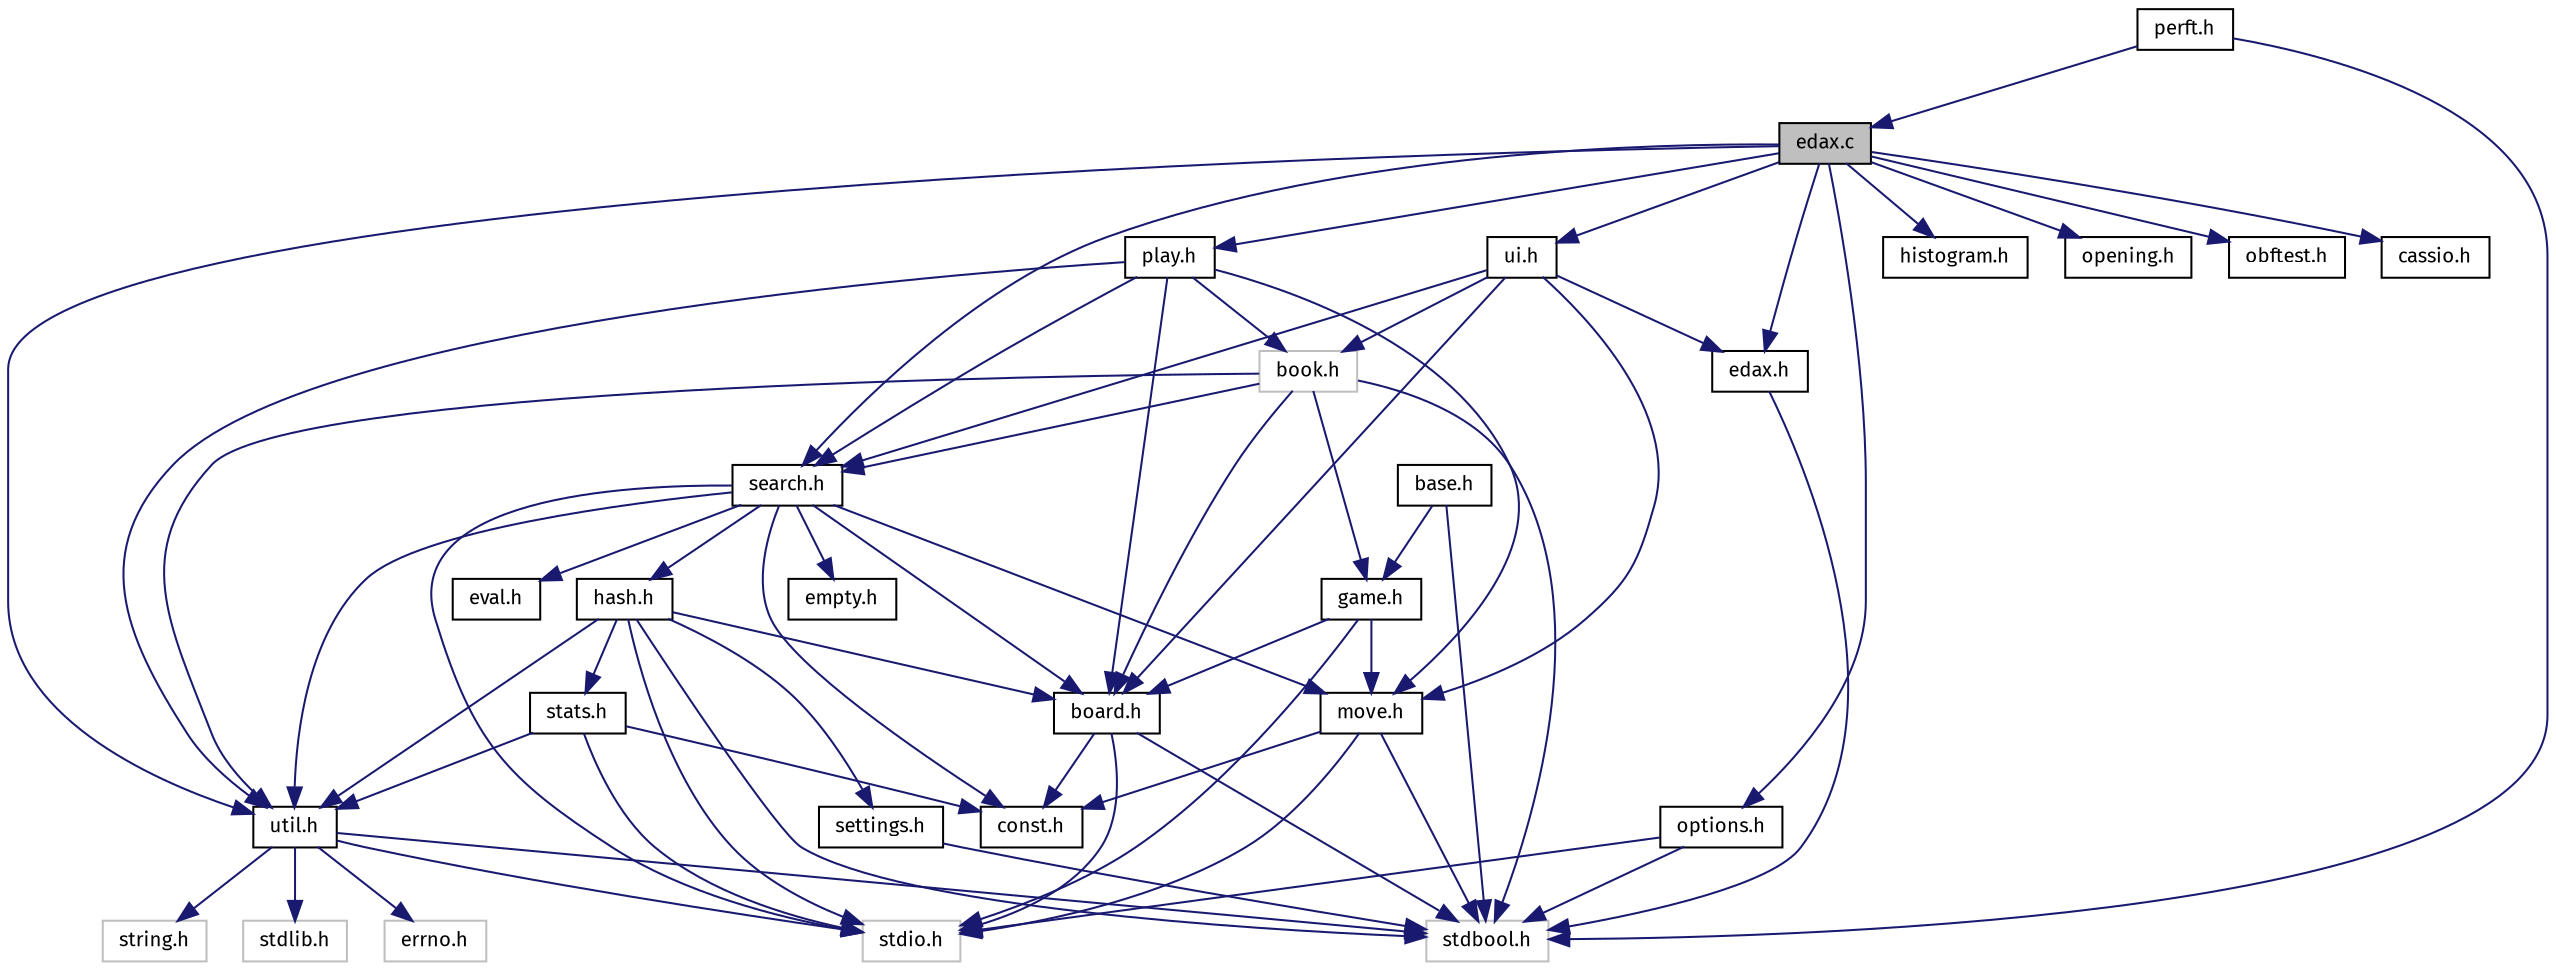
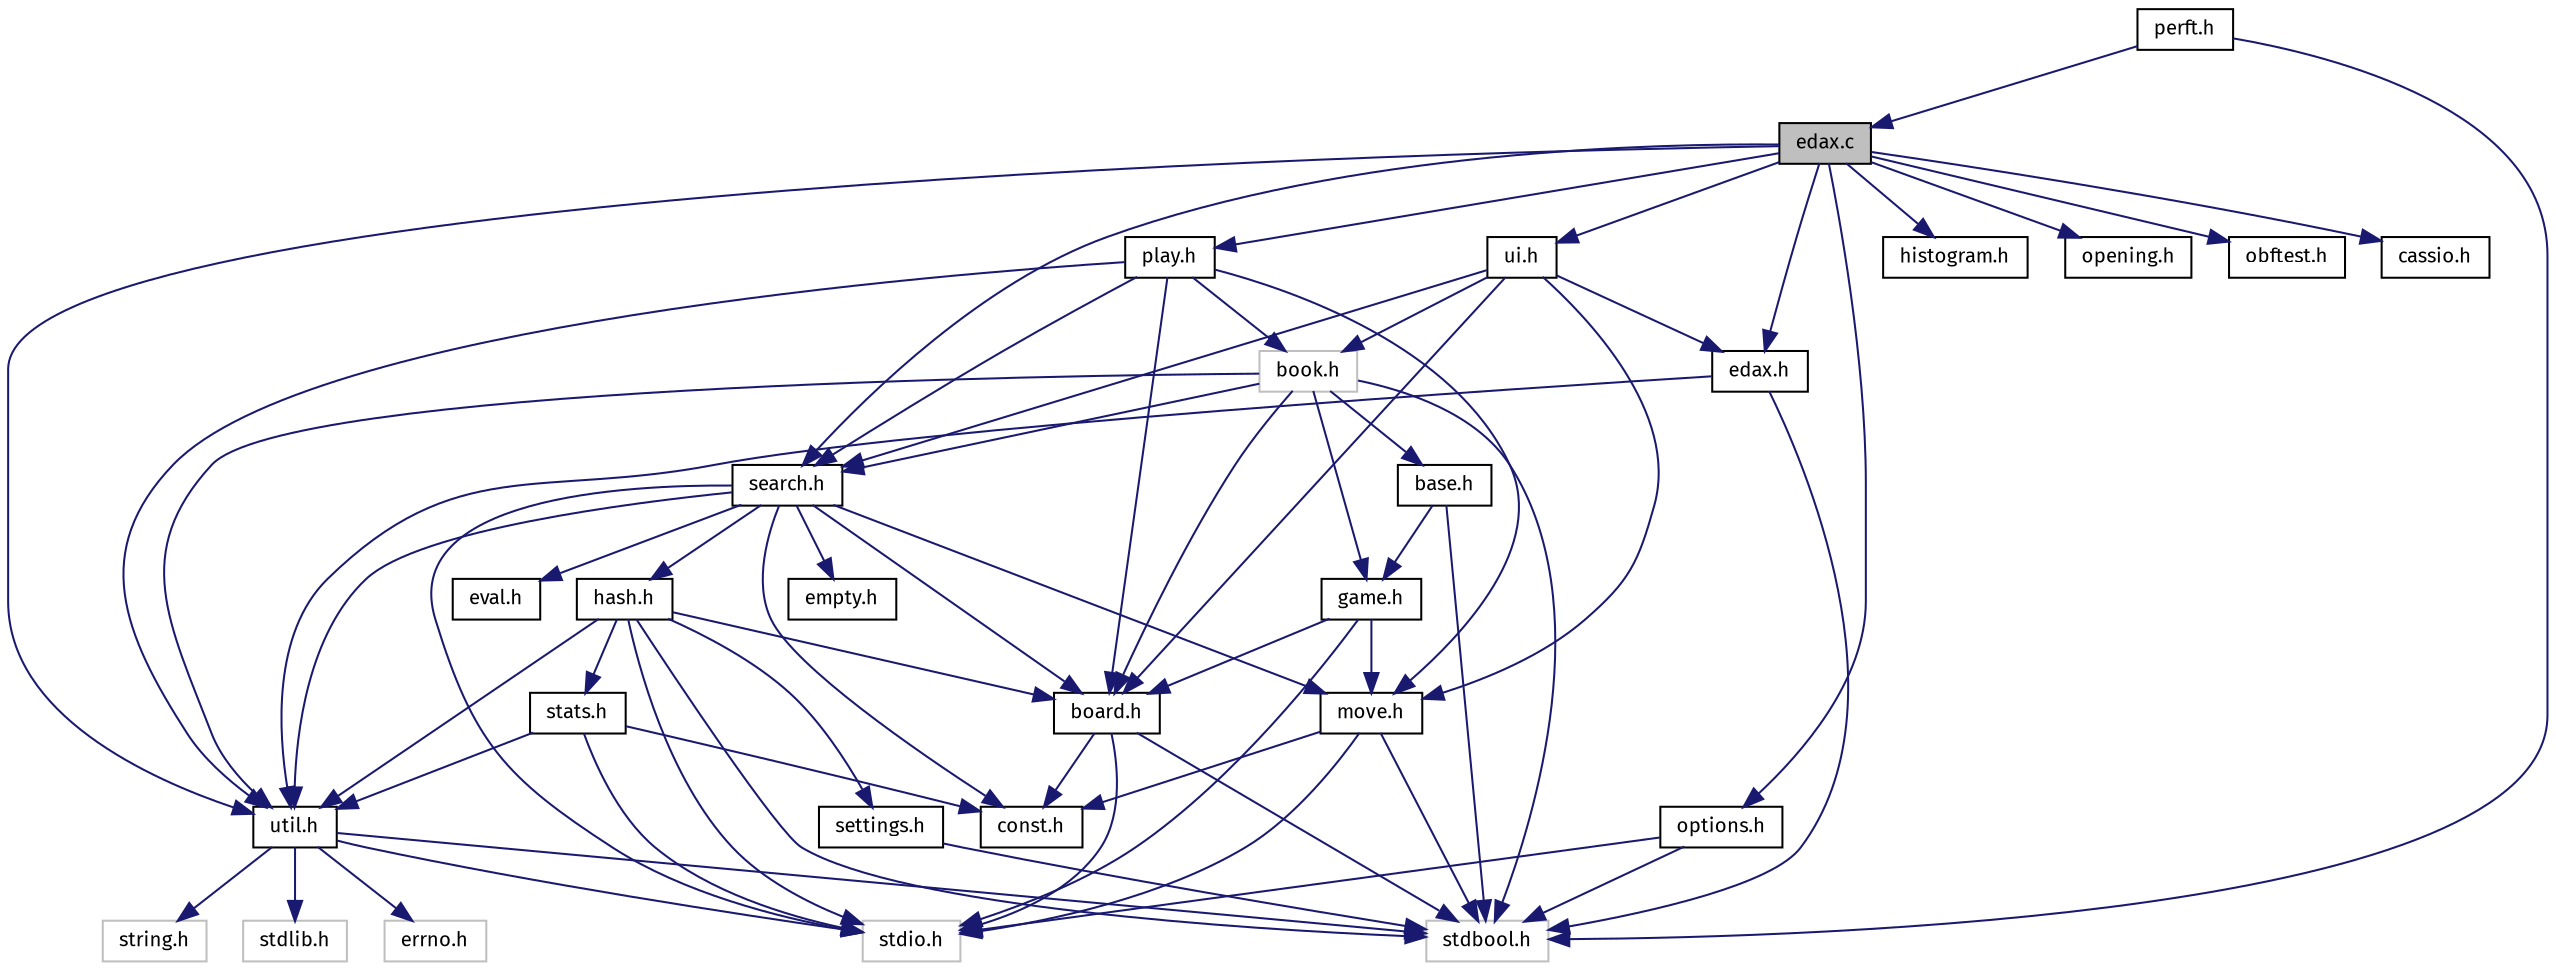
none -> (1360, 415)
none -> (775, 456)
